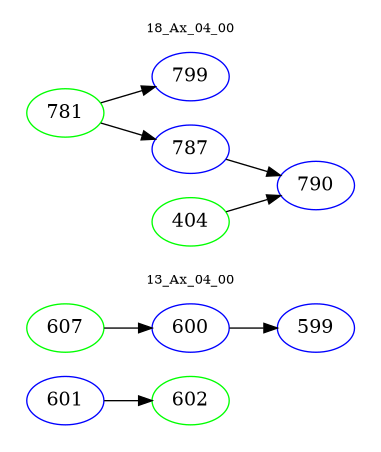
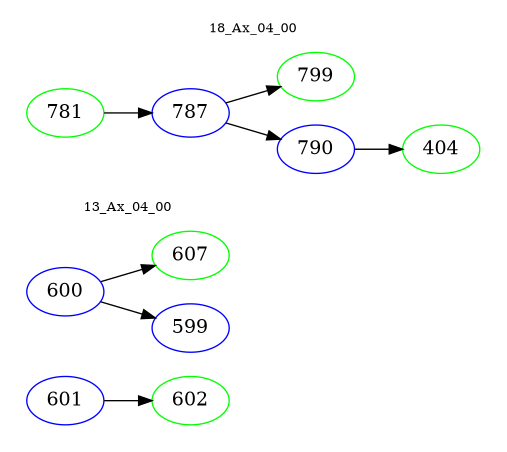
(191, 77) -> (316, 77)
(121, 97) -> (247, 97)
(247, 206) -> (372, 149)
(121, 328) -> (121, 276)
